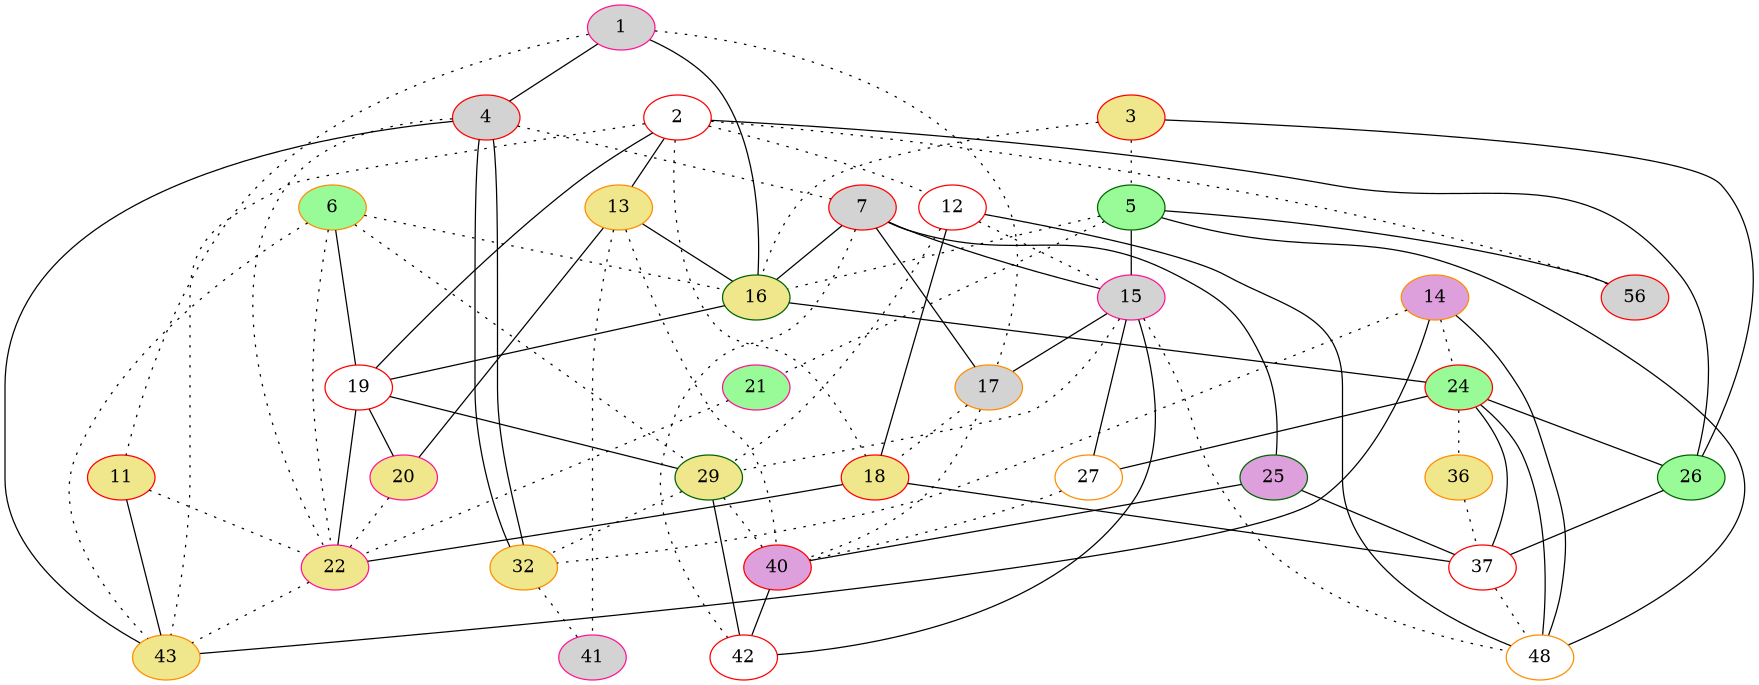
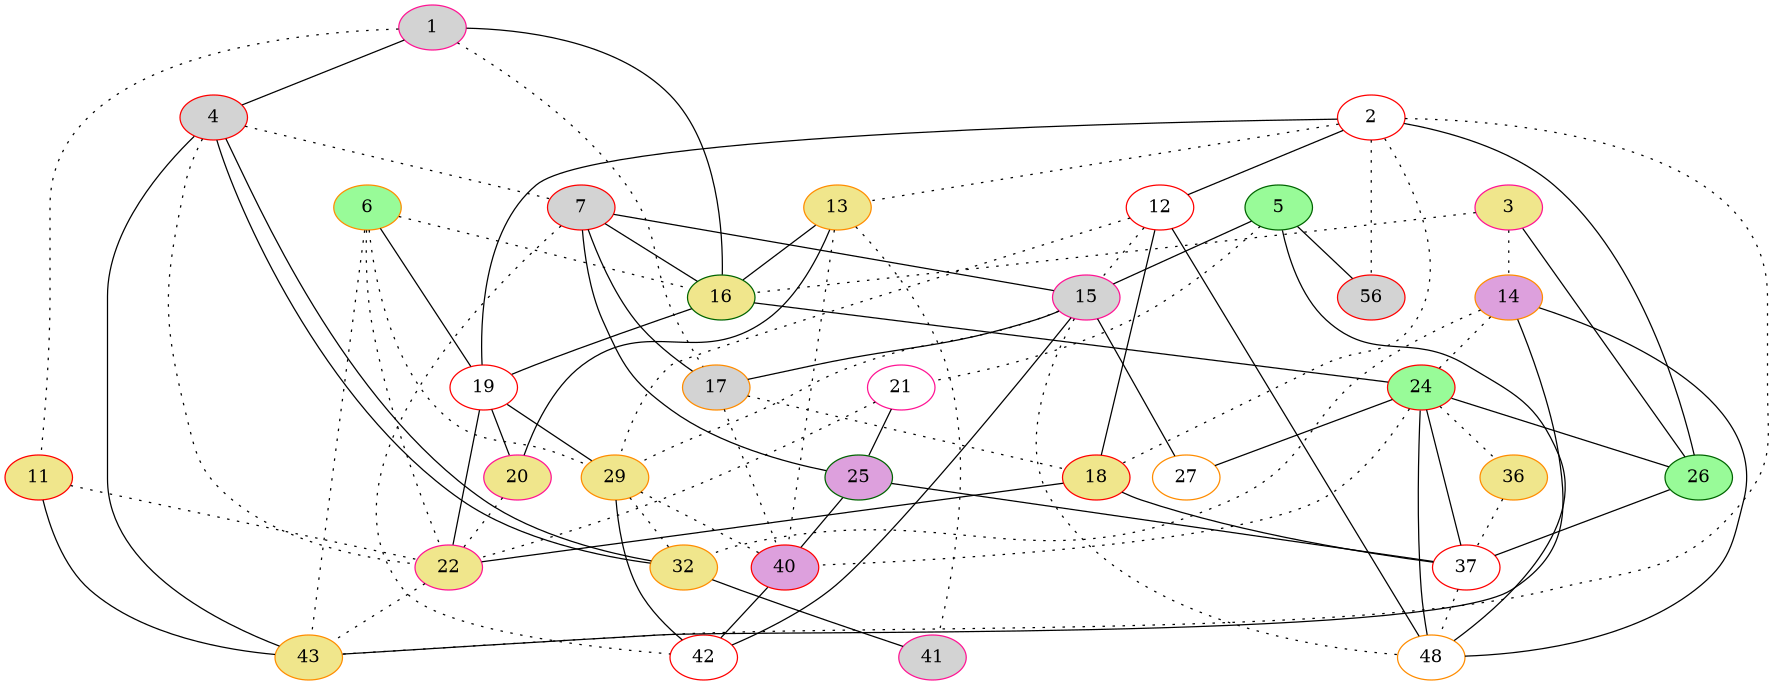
(1131, 118) -> (1509, 208)
(819, 156) -> (1266, 163)
(1131, 164) -> (1509, 253)
(646, 165) -> (1104, 163)
(889, 265) -> none
(756, 388) -> (901, 388)
none -> (879, 435)
(709, 478) -> (615, 478)
(937, 530) -> (1136, 541)
(558, 613) -> (812, 615)
